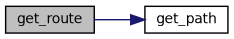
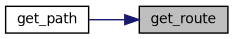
(112, 20) -> (107, 20)
